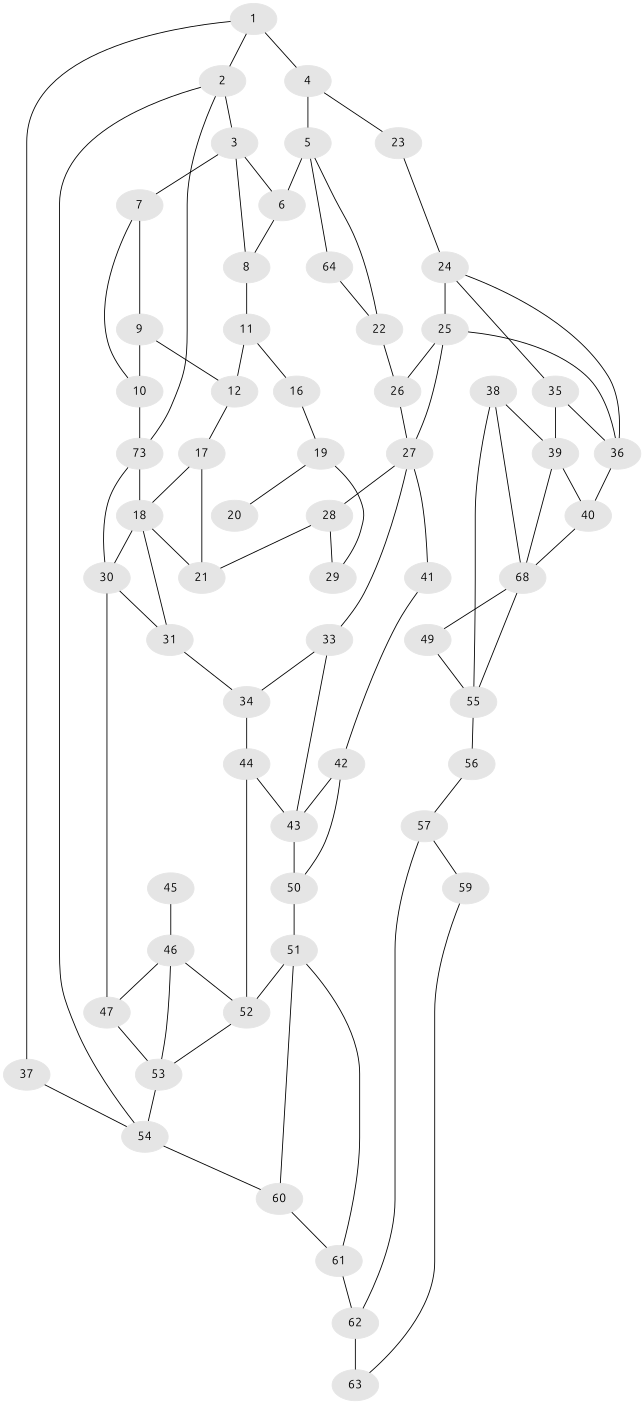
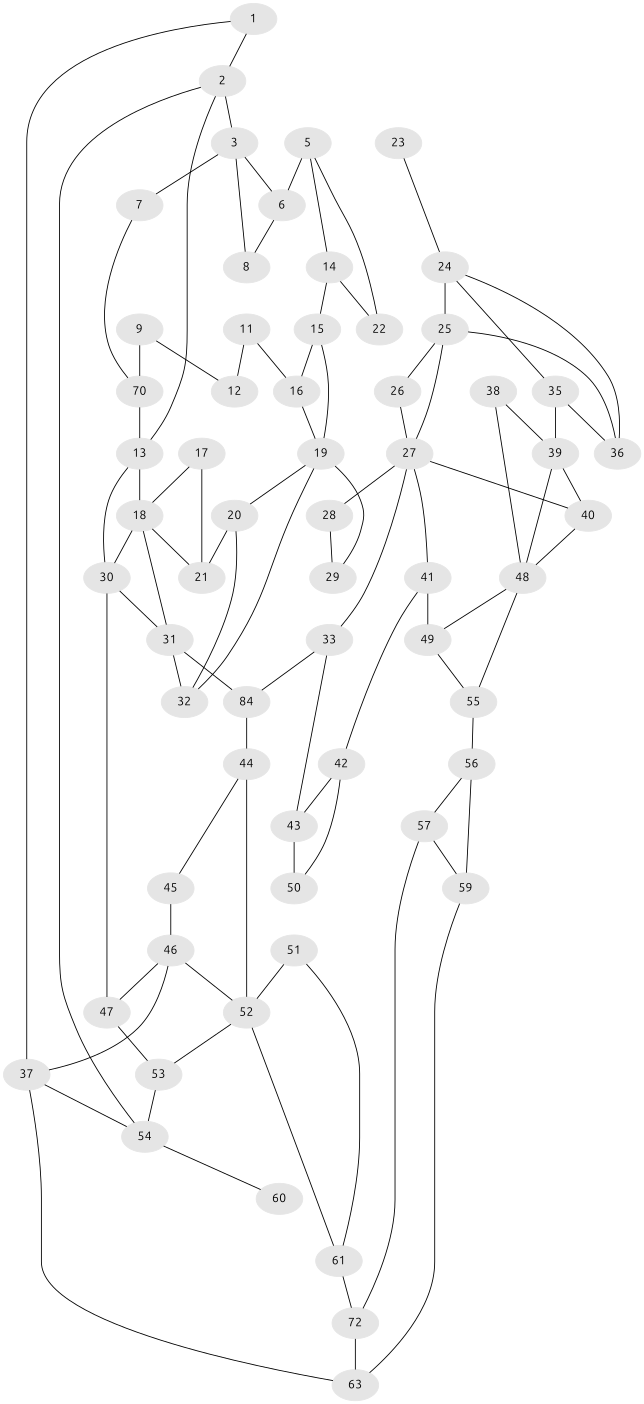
(308, 81) -> none
(140, 267) -> none
(329, 267) -> (329, 267)
(247, 299) -> none
none -> (317, 329)
(389, 361) -> none
(140, 392) -> (140, 392)
(218, 423) -> none
(140, 454) -> (140, 454)
(603, 485) -> (499, 485)
(475, 546) -> none
(266, 547) -> (218, 547)
(523, 578) -> (523, 578)
none -> (428, 609)
none -> (185, 702)
(247, 702) -> (247, 702)
(270, 795) -> (209, 826)
none -> (469, 826)
(294, 920) -> none
(168, 1013) -> (133, 1032)
(287, 1075) -> none
(309, 1230) -> (293, 1137)
none -> (94, 1313)
(355, 1323) -> (355, 1323)
